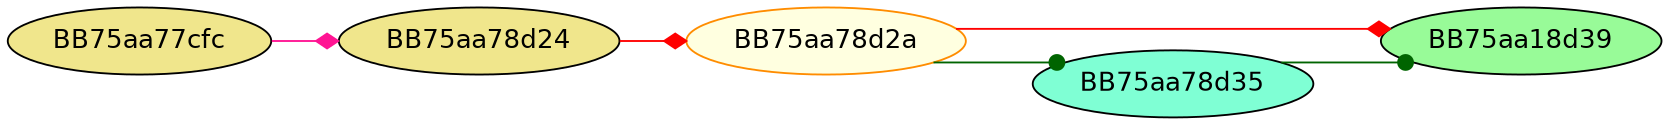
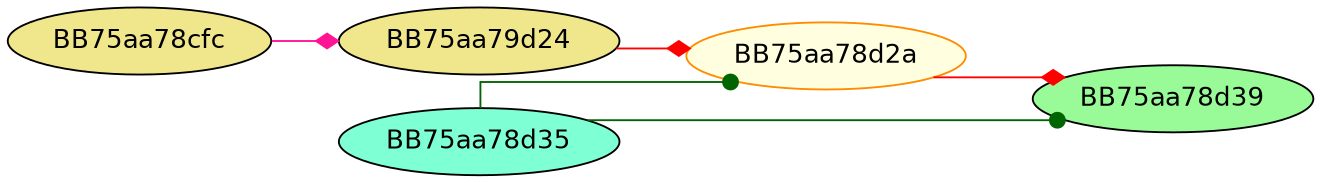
(140, 41) -> (140, 41)
(479, 41) -> (479, 41)
(1521, 41) -> (1173, 99)
(991, 62) -> (589, 82)
